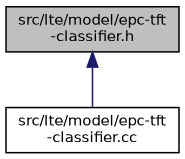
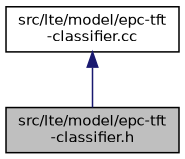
(93, 87) -> (93, 87)
